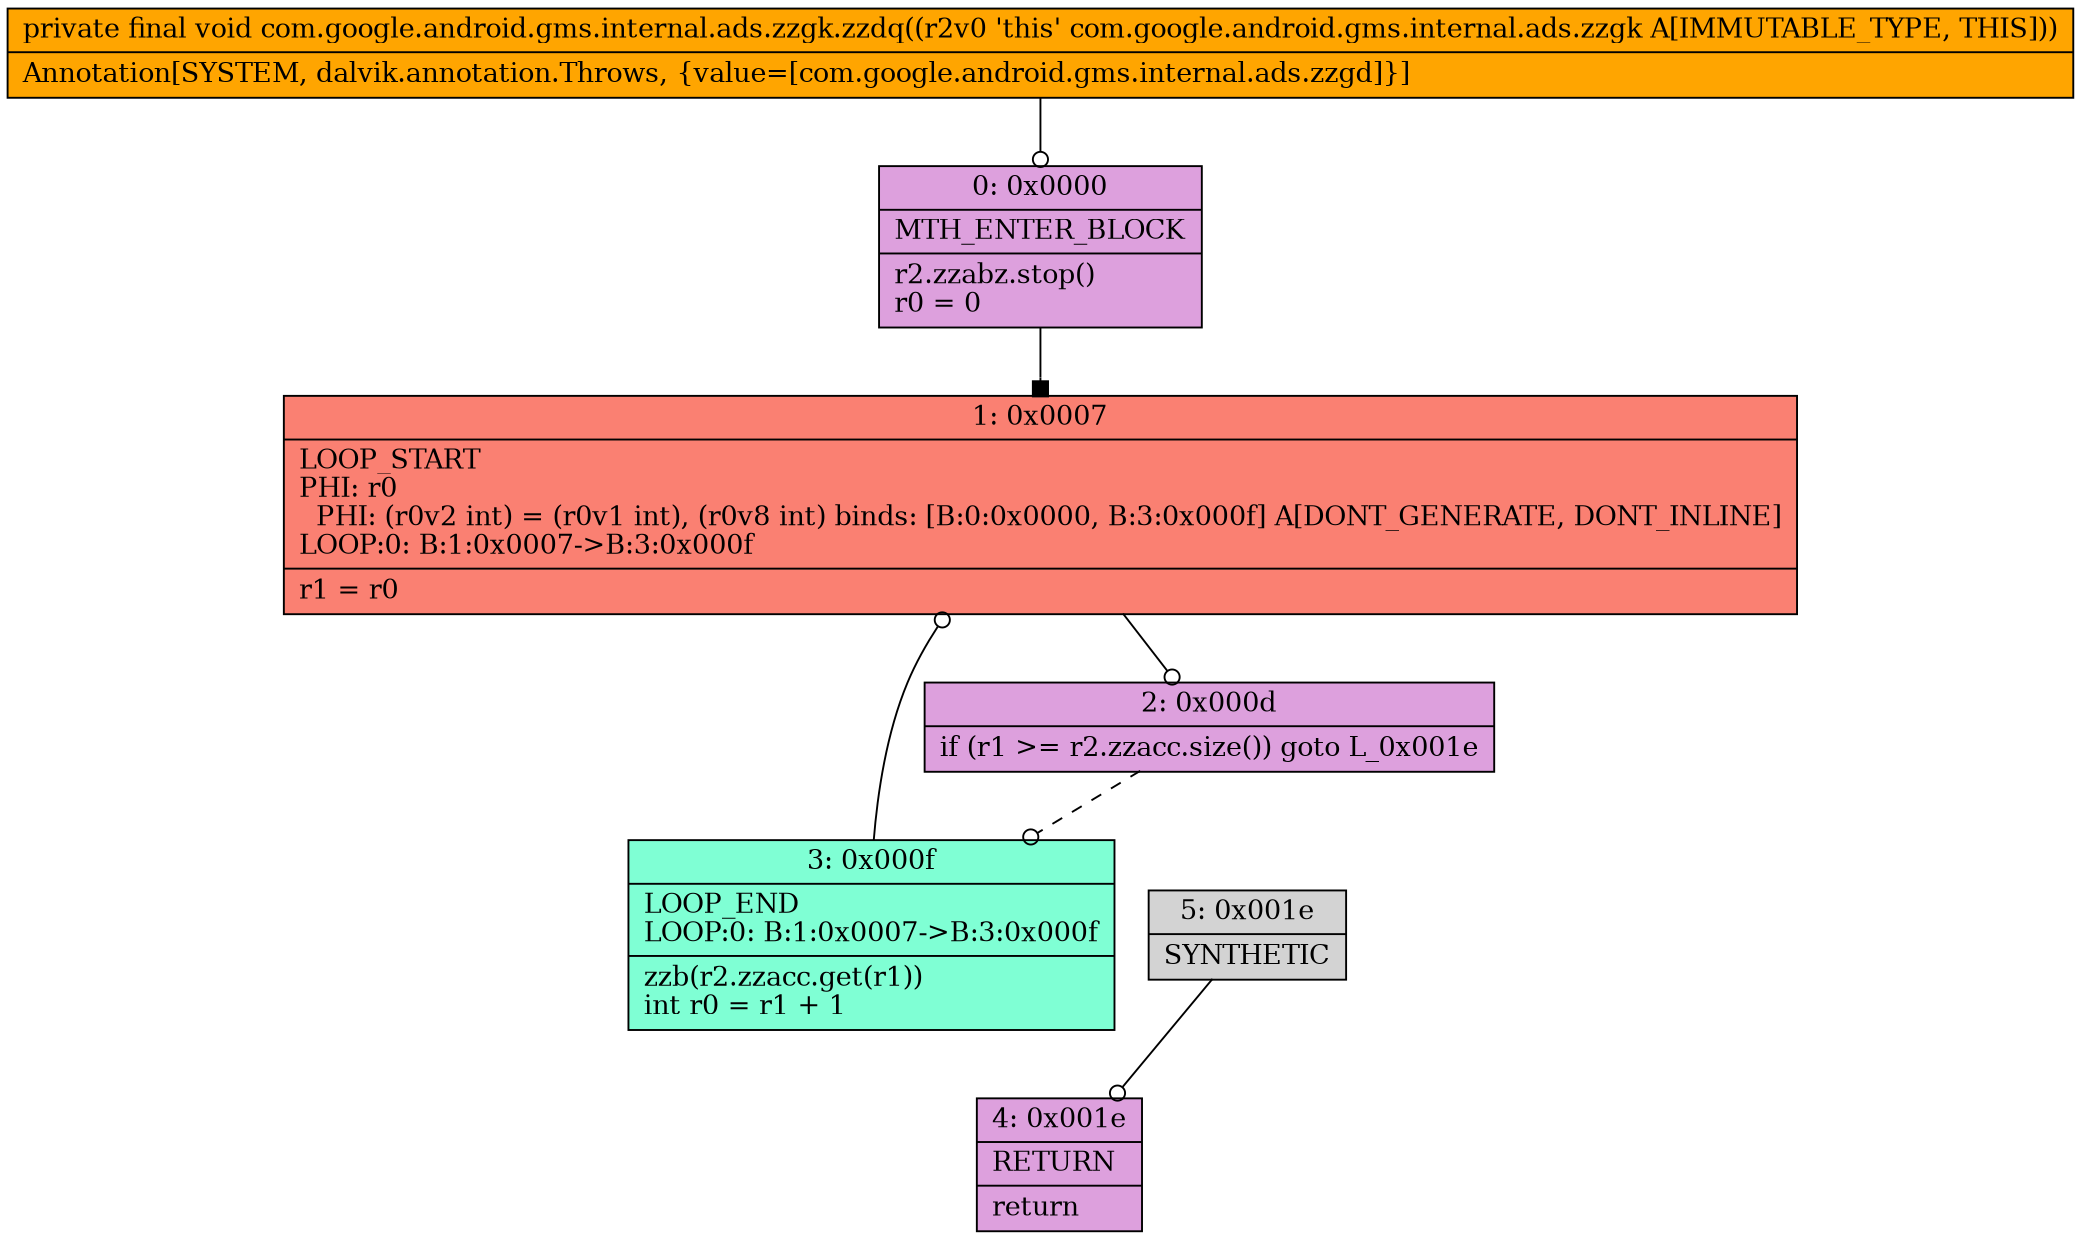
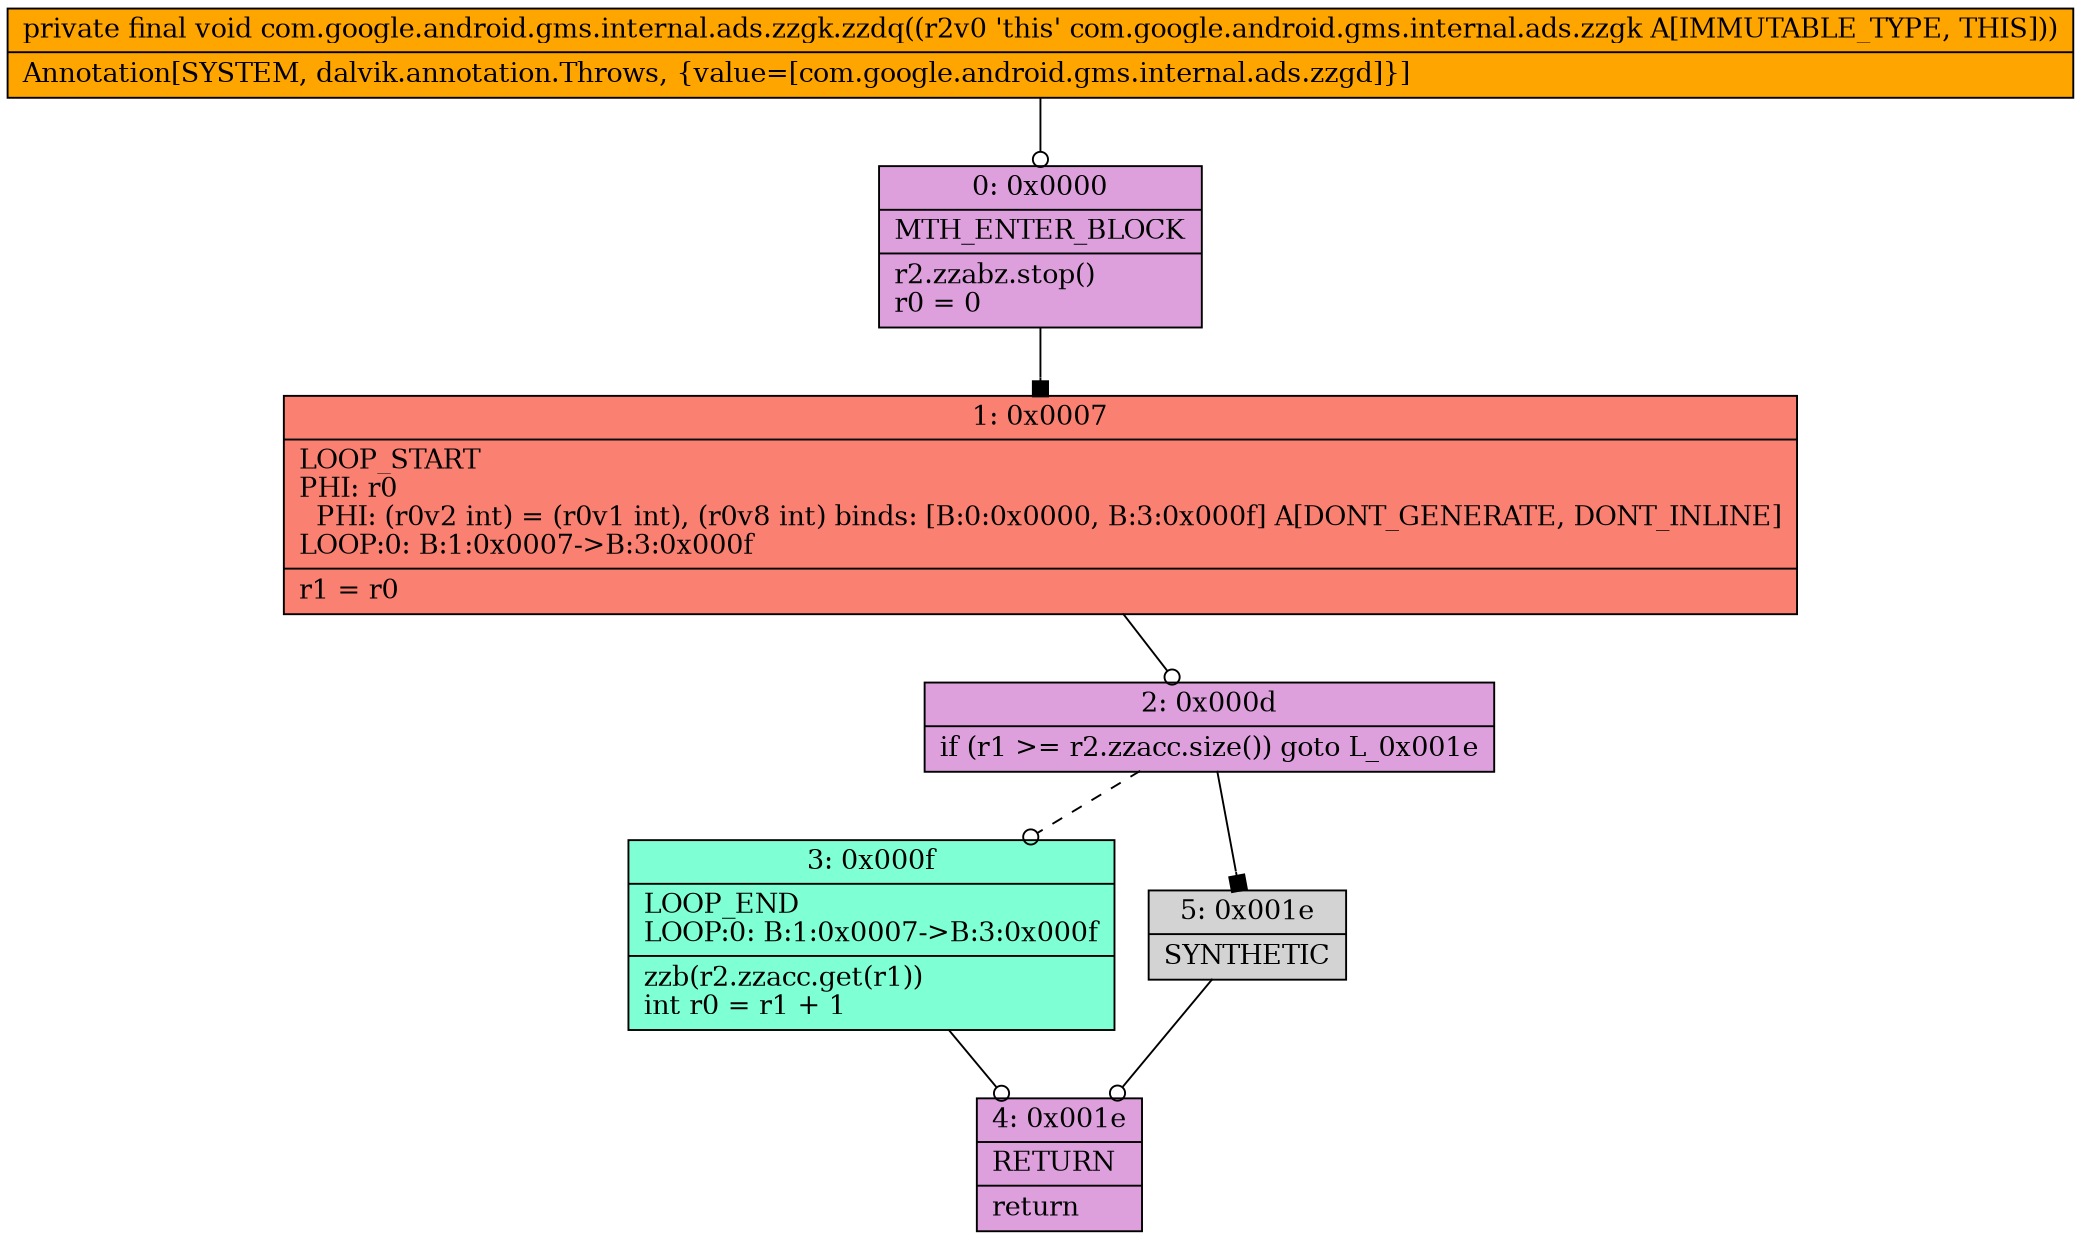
(892, 729) -> (972, 1058)
none -> (1227, 821)
